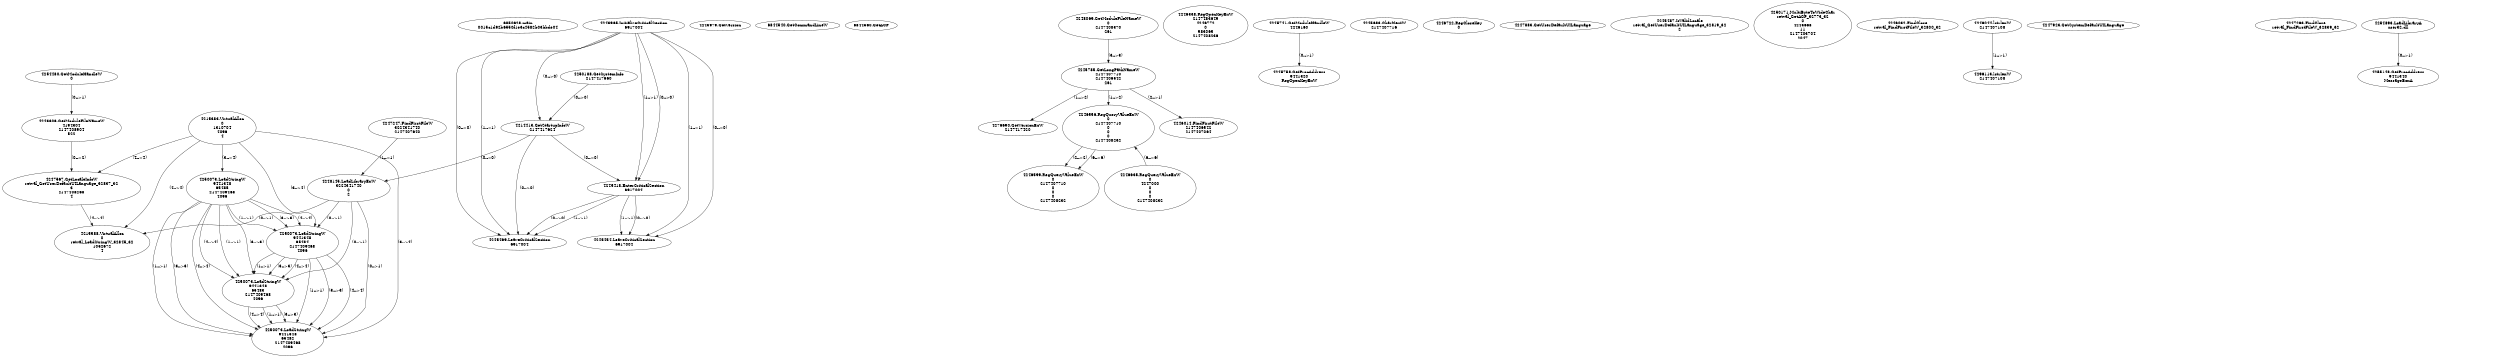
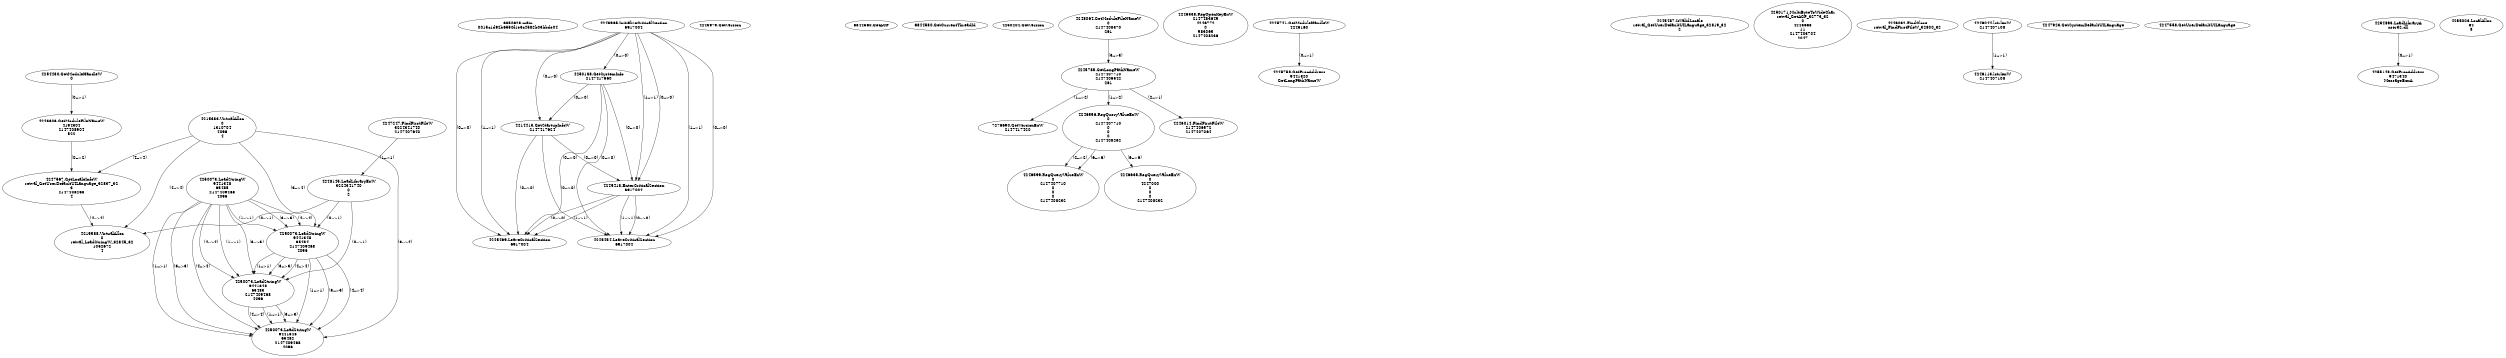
(798, 25) -> none
none -> (945, 25)
none -> (1023, 25)
(1108, 25) -> (1108, 25)
(1384, 25) -> none
(1459, 25) -> none
(1553, 25) -> none
none -> (2197, 25)
(2306, 25) -> none
none -> (2471, 25)
none -> (617, 50)
(1299, 77) -> (1299, 77)
(1993, 77) -> (1993, 77)
(2398, 77) -> (2398, 77)
(1018, 128) -> (1018, 128)
(1199, 128) -> (1199, 128)
none -> (620, 130)
none -> (563, 156)
(222, 157) -> none
(1142, 157) -> (1126, 157)
(460, 163) -> (554, 198)
none -> (594, 163)
(367, 278) -> none
